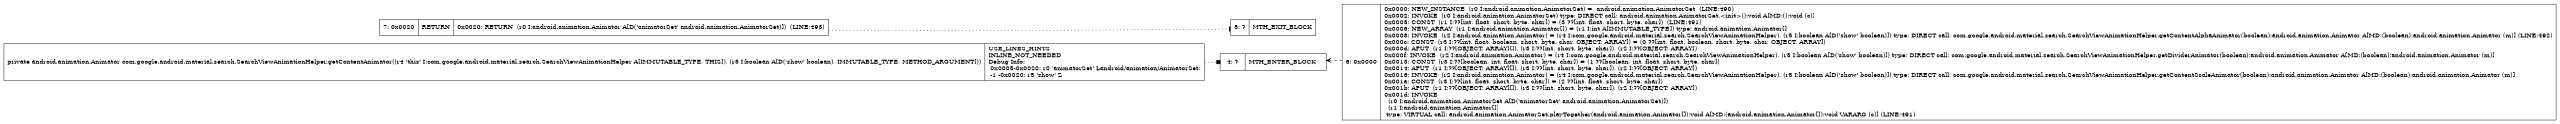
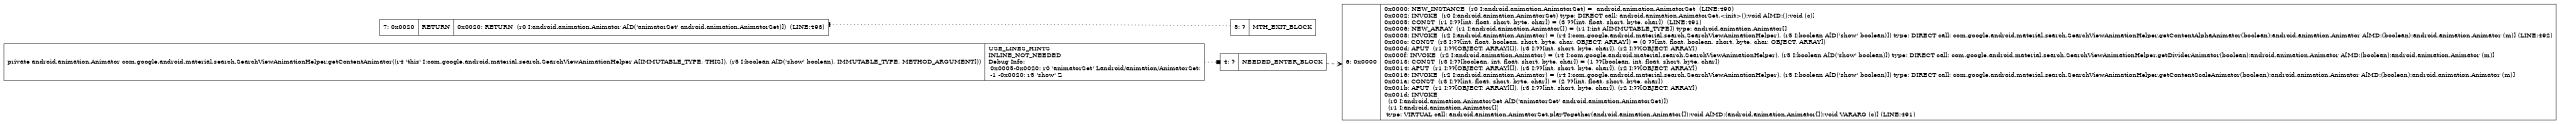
(1029, 30) -> (1031, 25)
(1336, 60) -> (1332, 64)
(1282, 62) -> (1282, 62)
